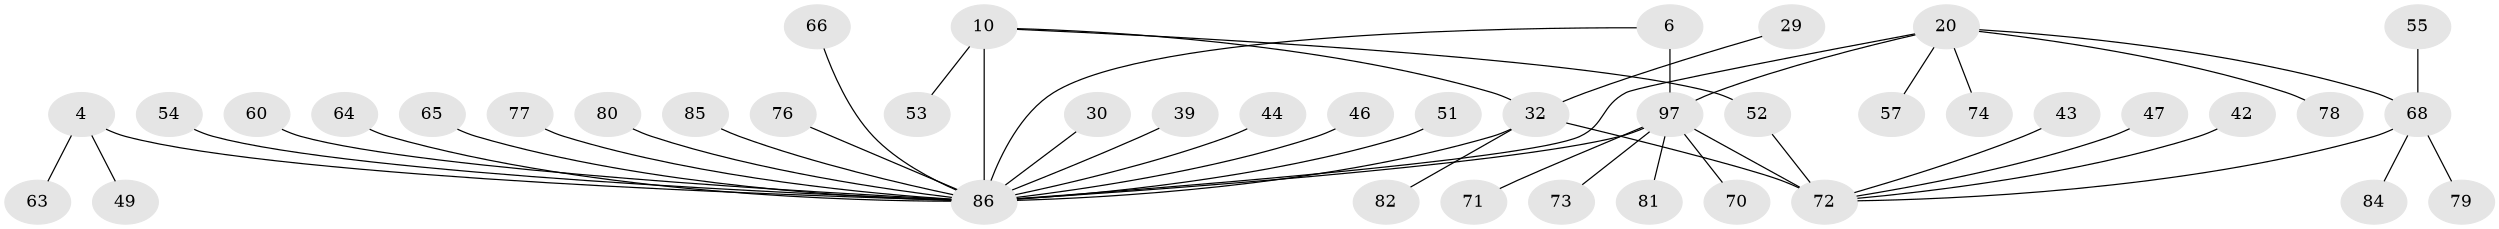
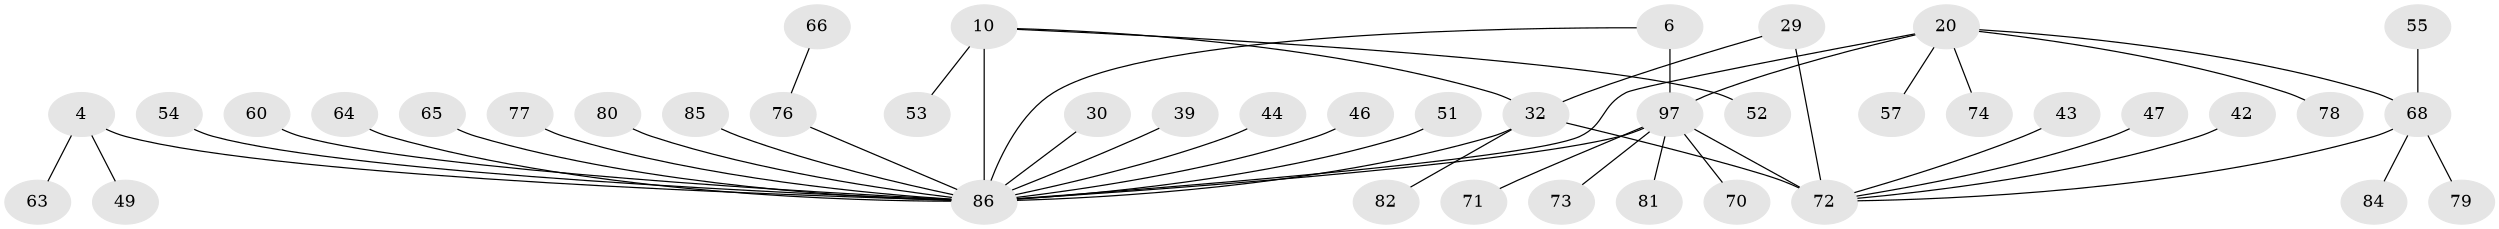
(873, 136) -> (800, 71)
(1791, 158) -> (1808, 114)
